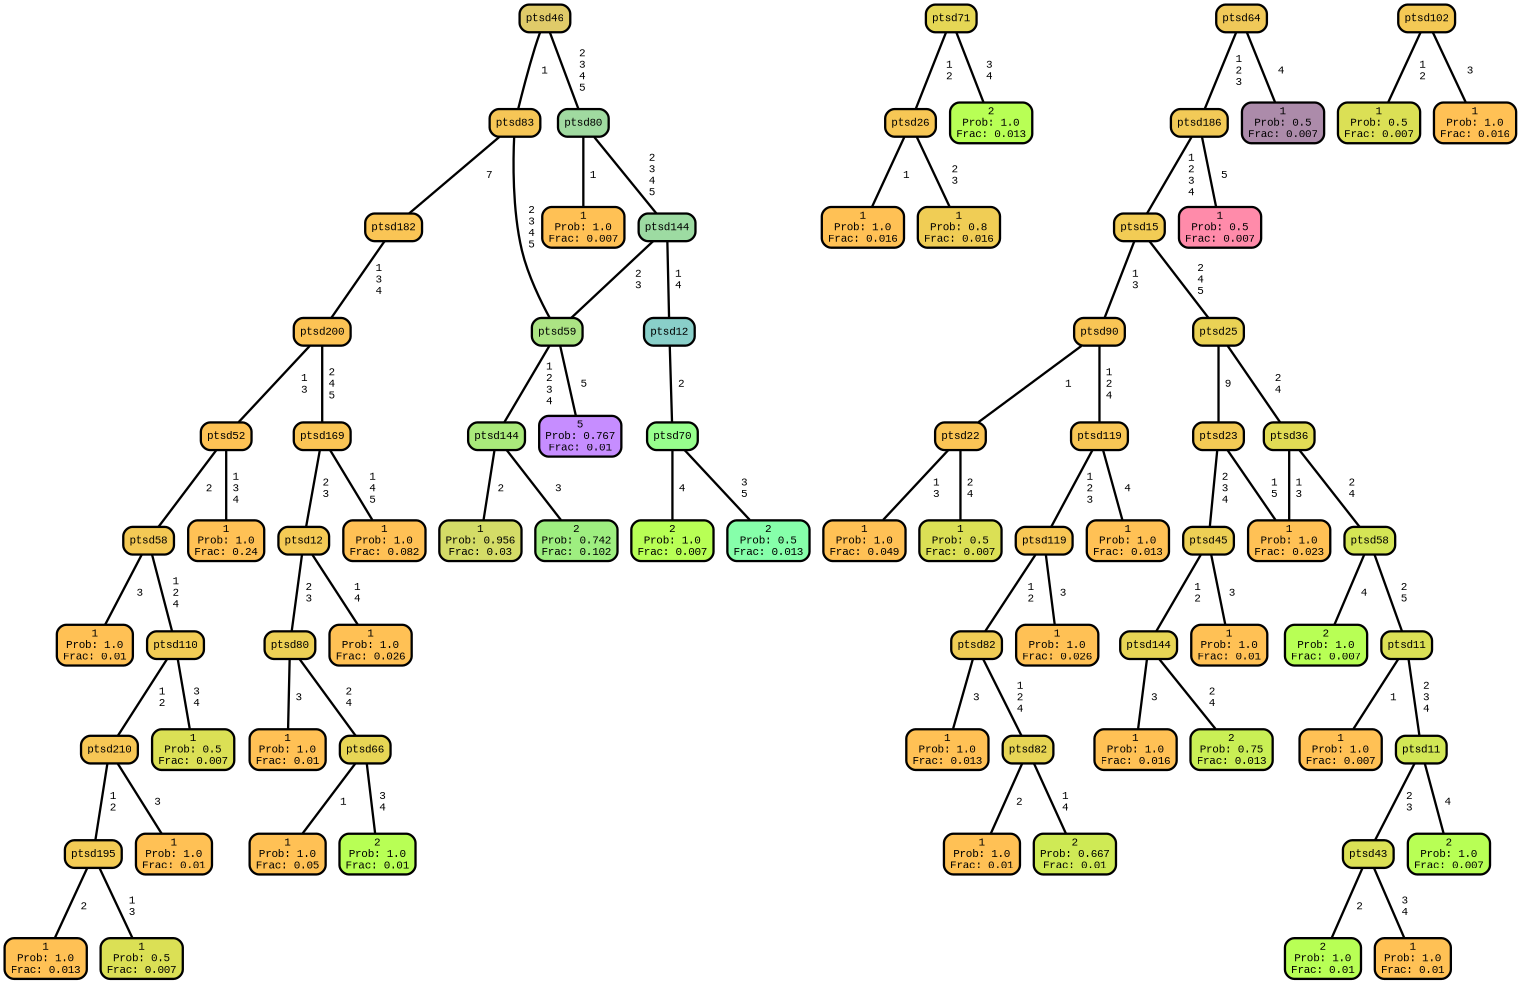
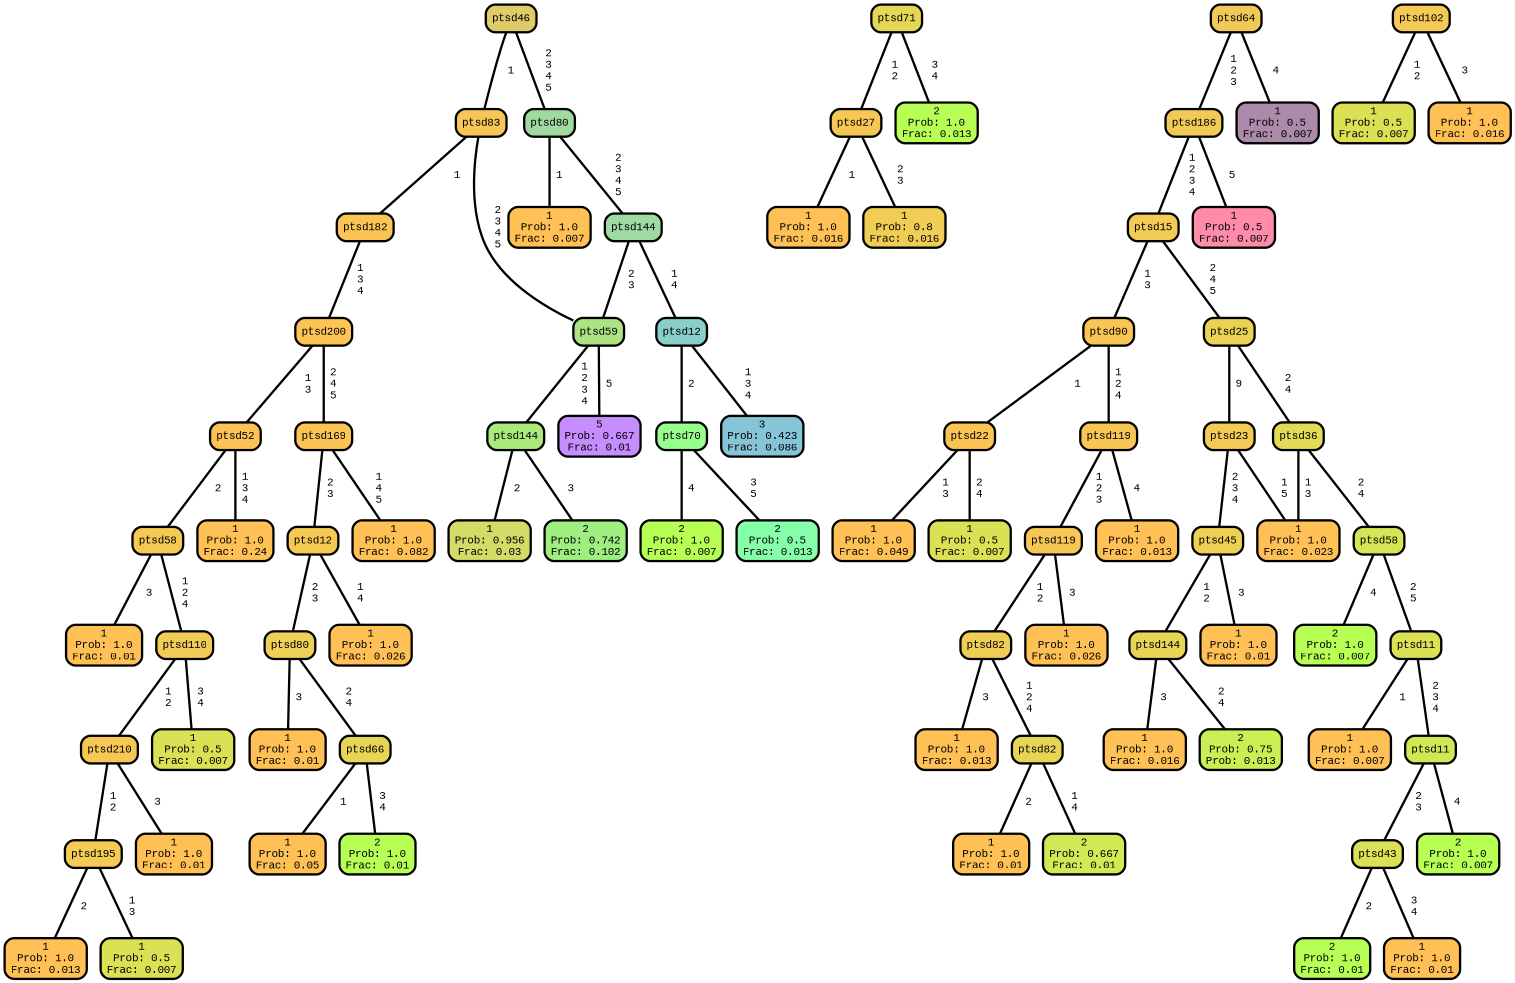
(911, 123) -> (856, 123)
(486, 175) -> (454, 175)
(580, 436) -> (599, 436)
none -> (762, 436)
(1232, 750) -> (1241, 750)
